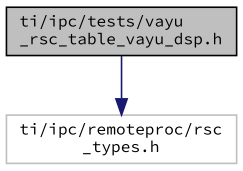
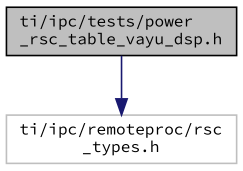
(122, 31) -> (122, 31)
